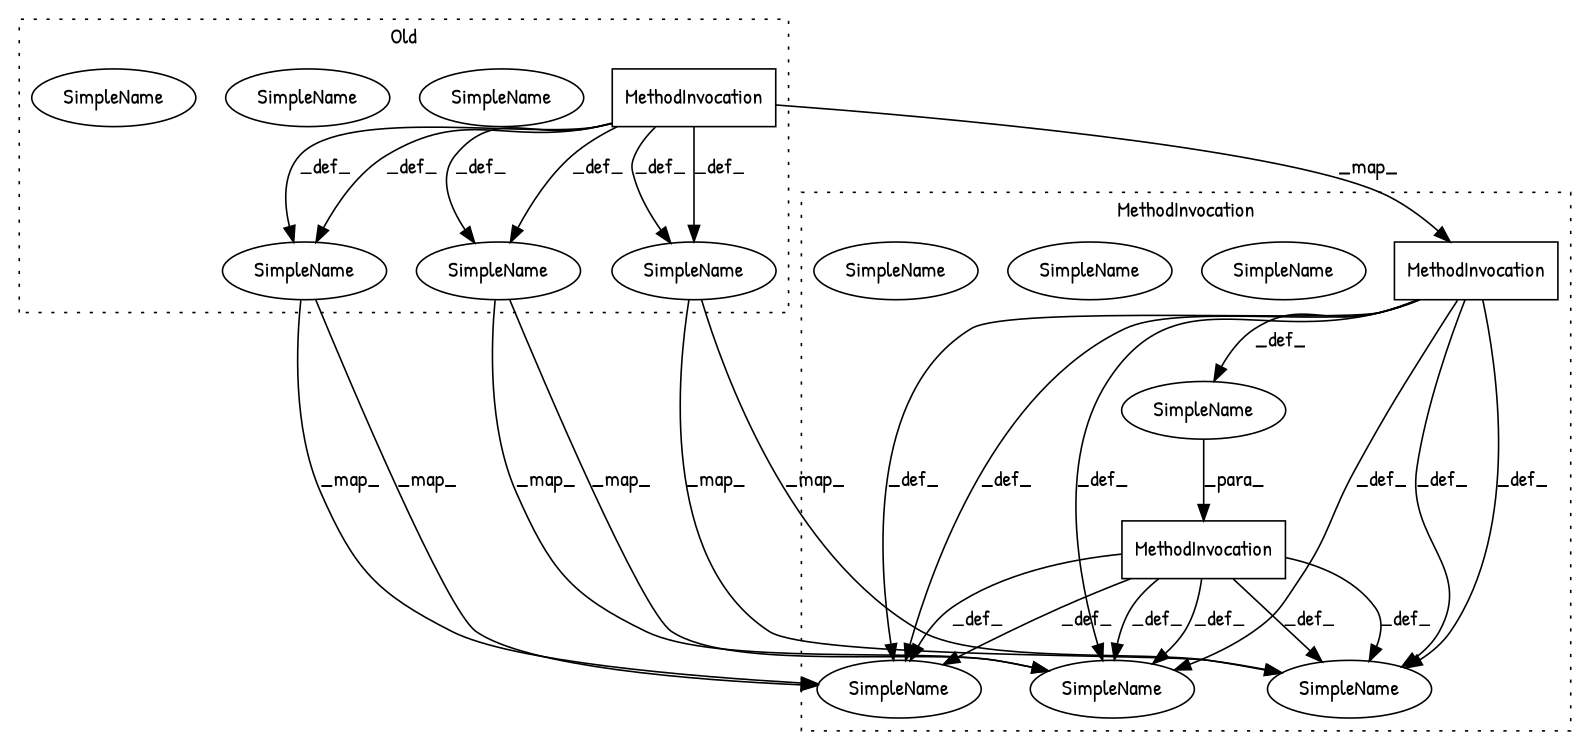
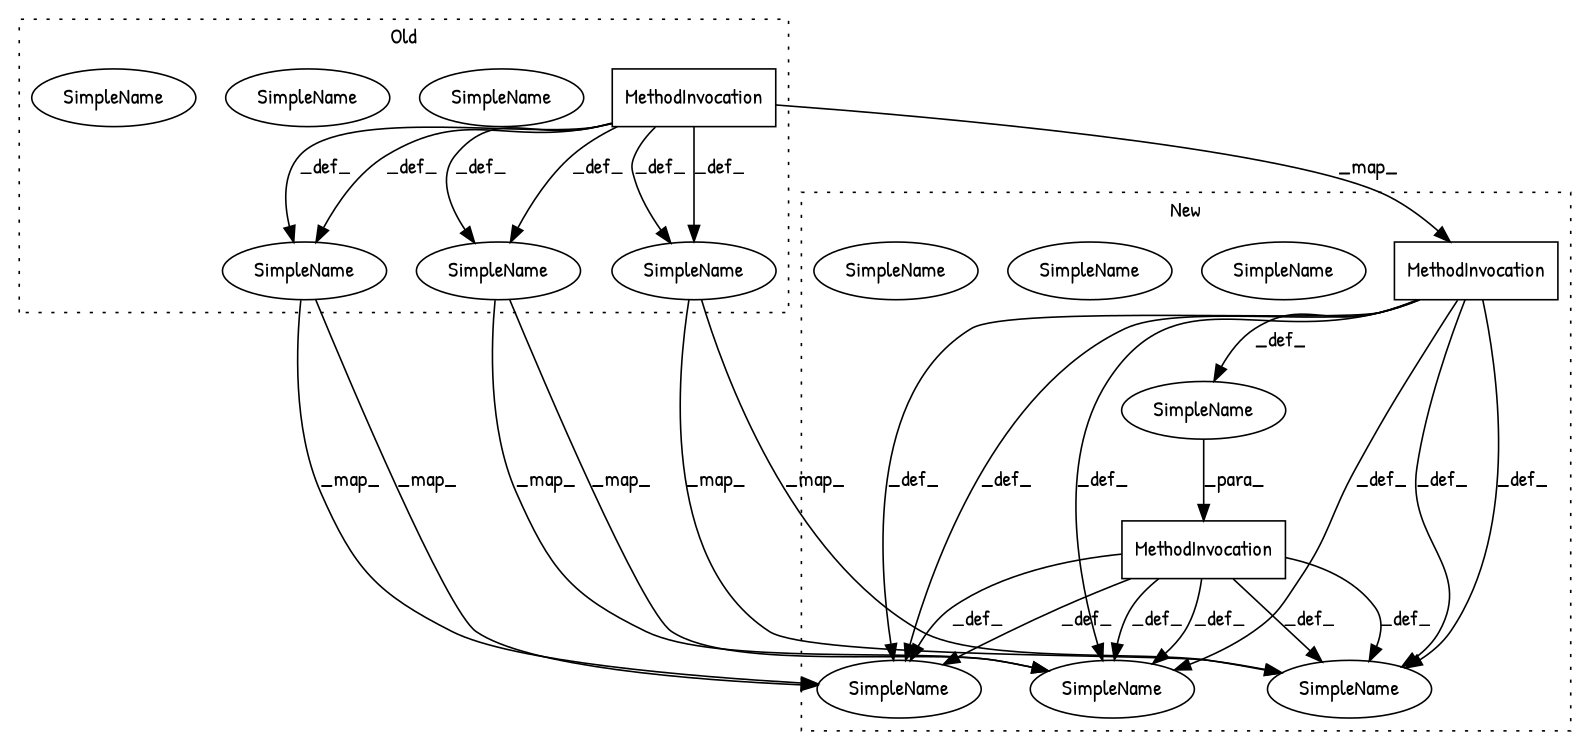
(1186, 211) -> (1186, 211)
